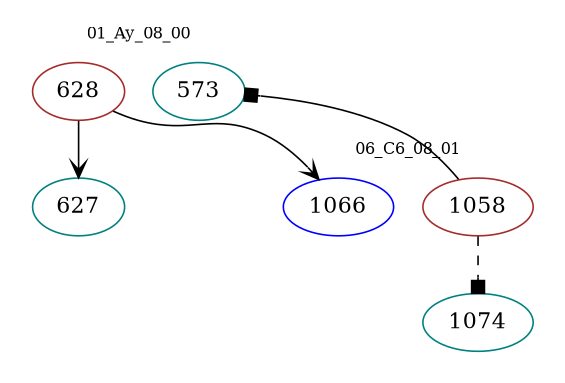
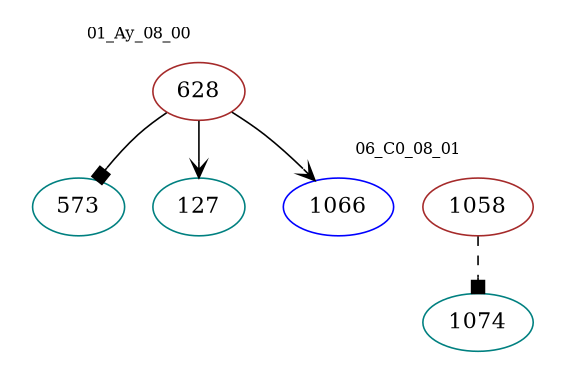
(369, 118) -> (135, 138)
(408, 150) -> (408, 150)
(79, 207) -> (199, 207)
